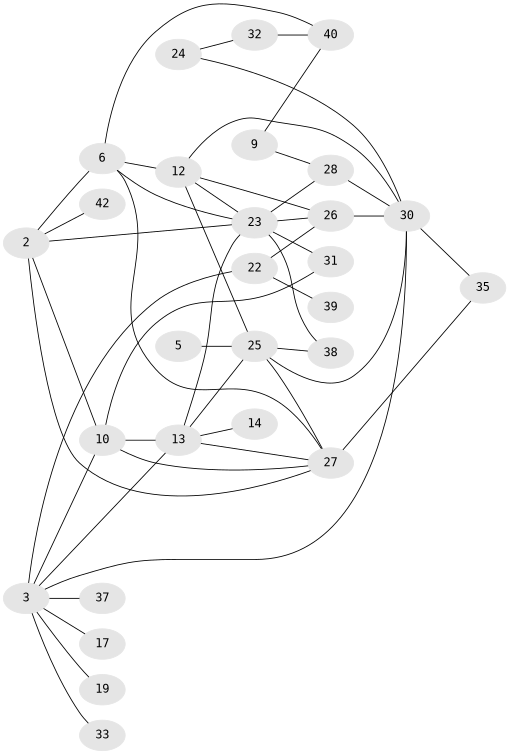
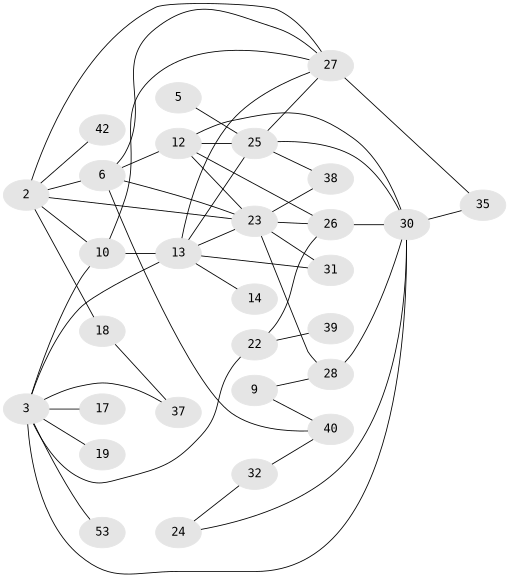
(179, 309) -> (255, 262)
none -> (102, 331)
(102, 735) -> (102, 533)
